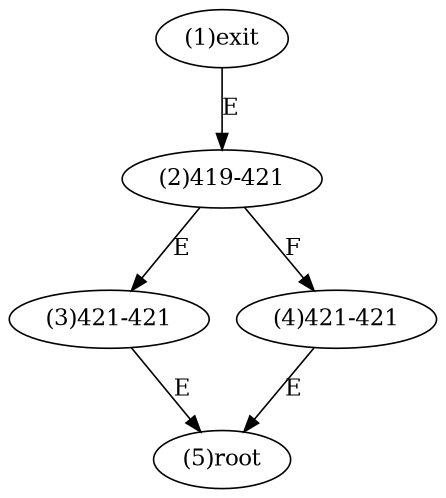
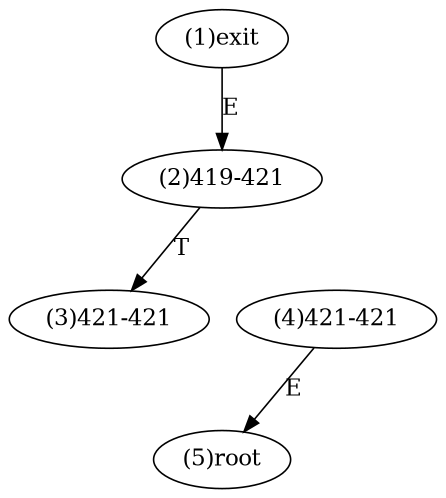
(274, 243) -> none
(182, 249) -> (182, 249)
(161, 384) -> none
